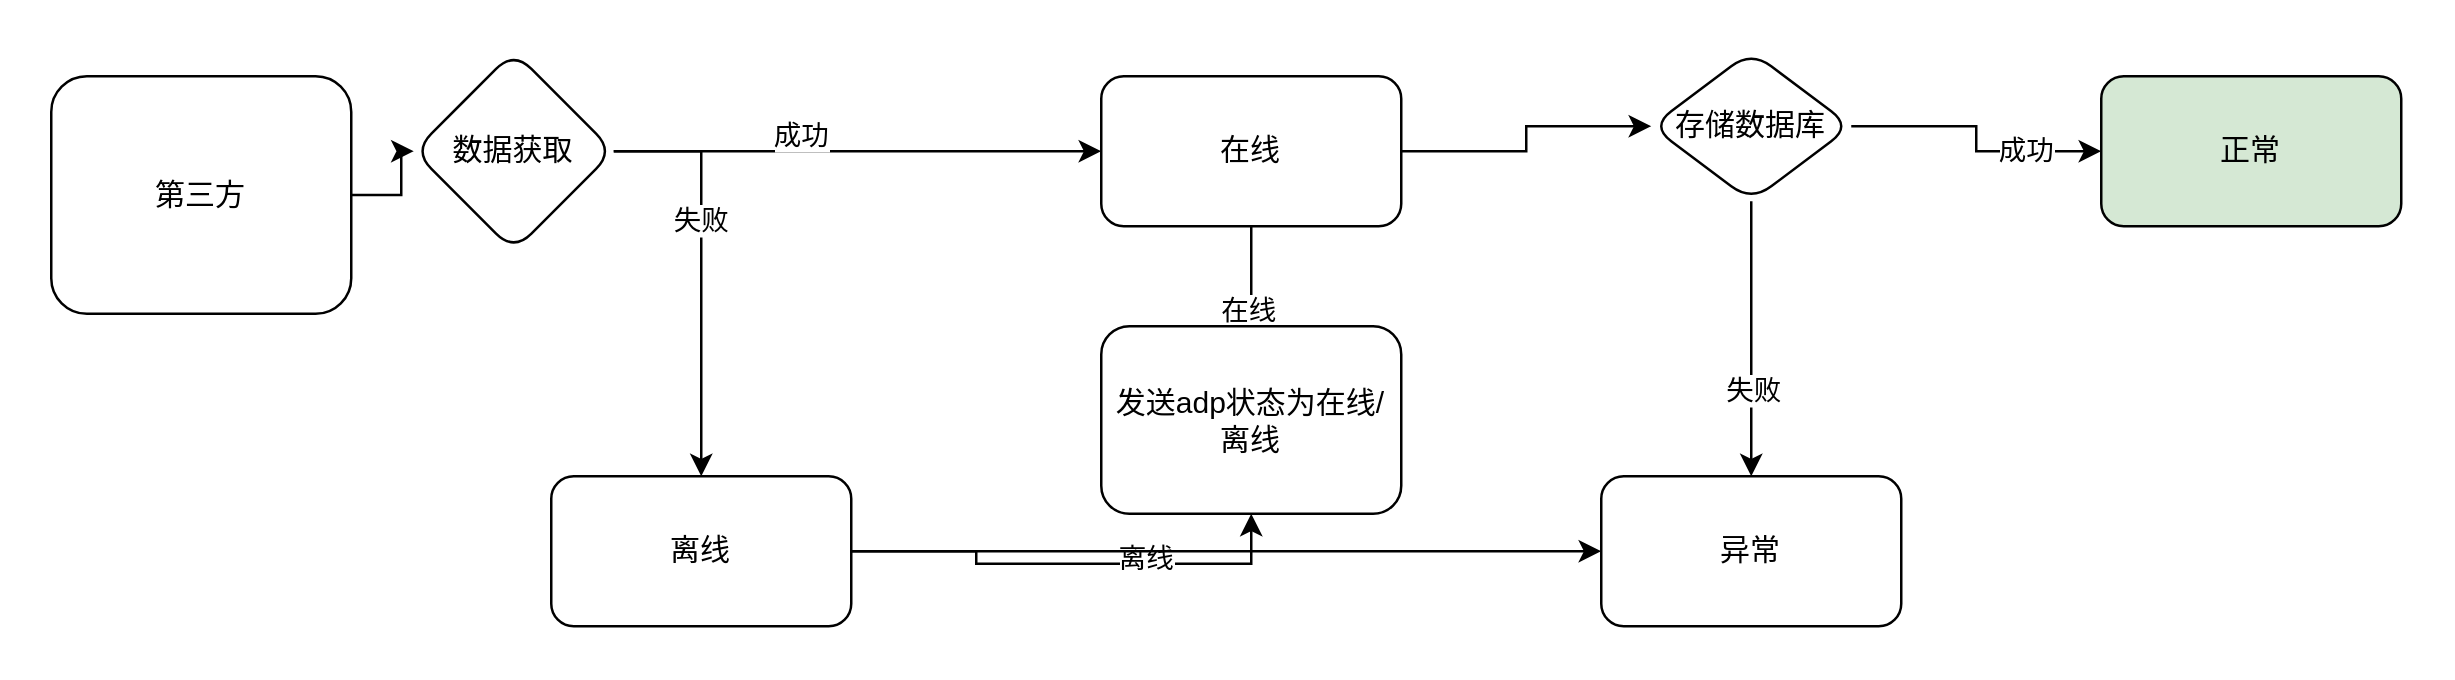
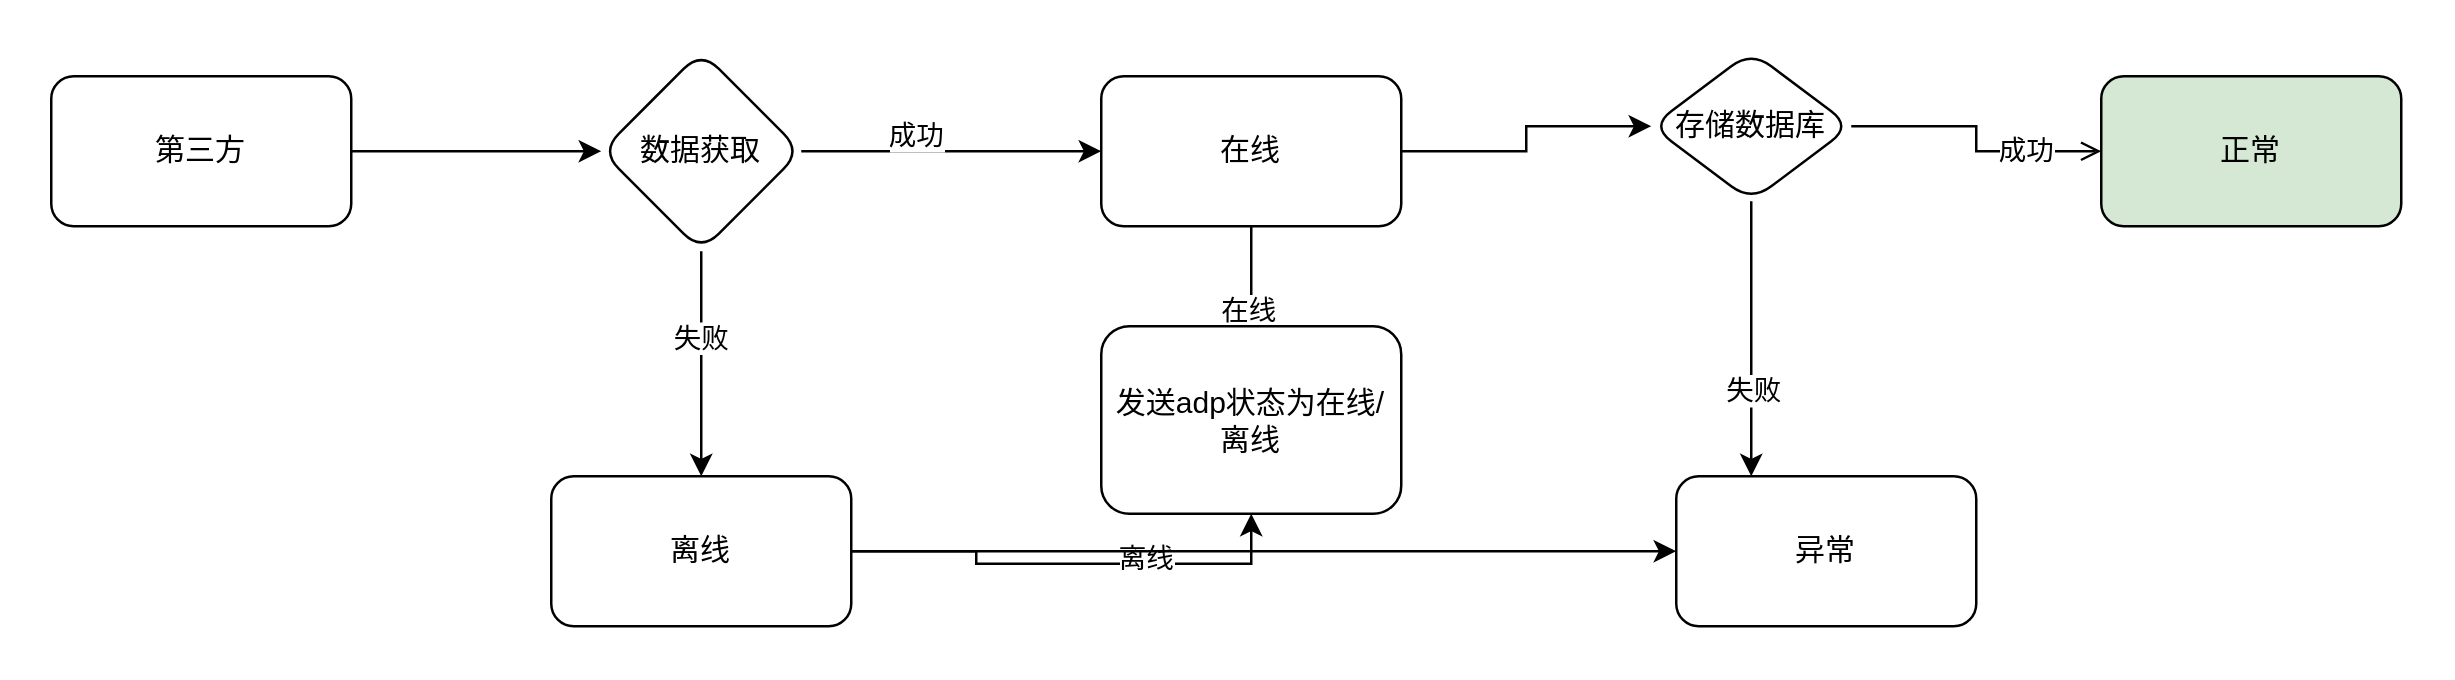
(514, 151) -> (701, 151)
(2083, 151) -> (2087, 151)
(201, 195) -> (201, 151)
(1751, 551) -> (1826, 551)
